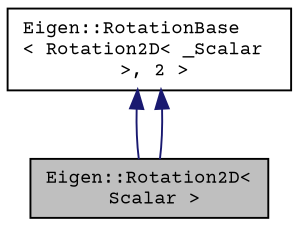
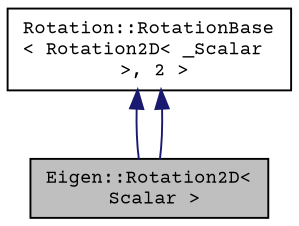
(149, 49) -> (149, 49)
